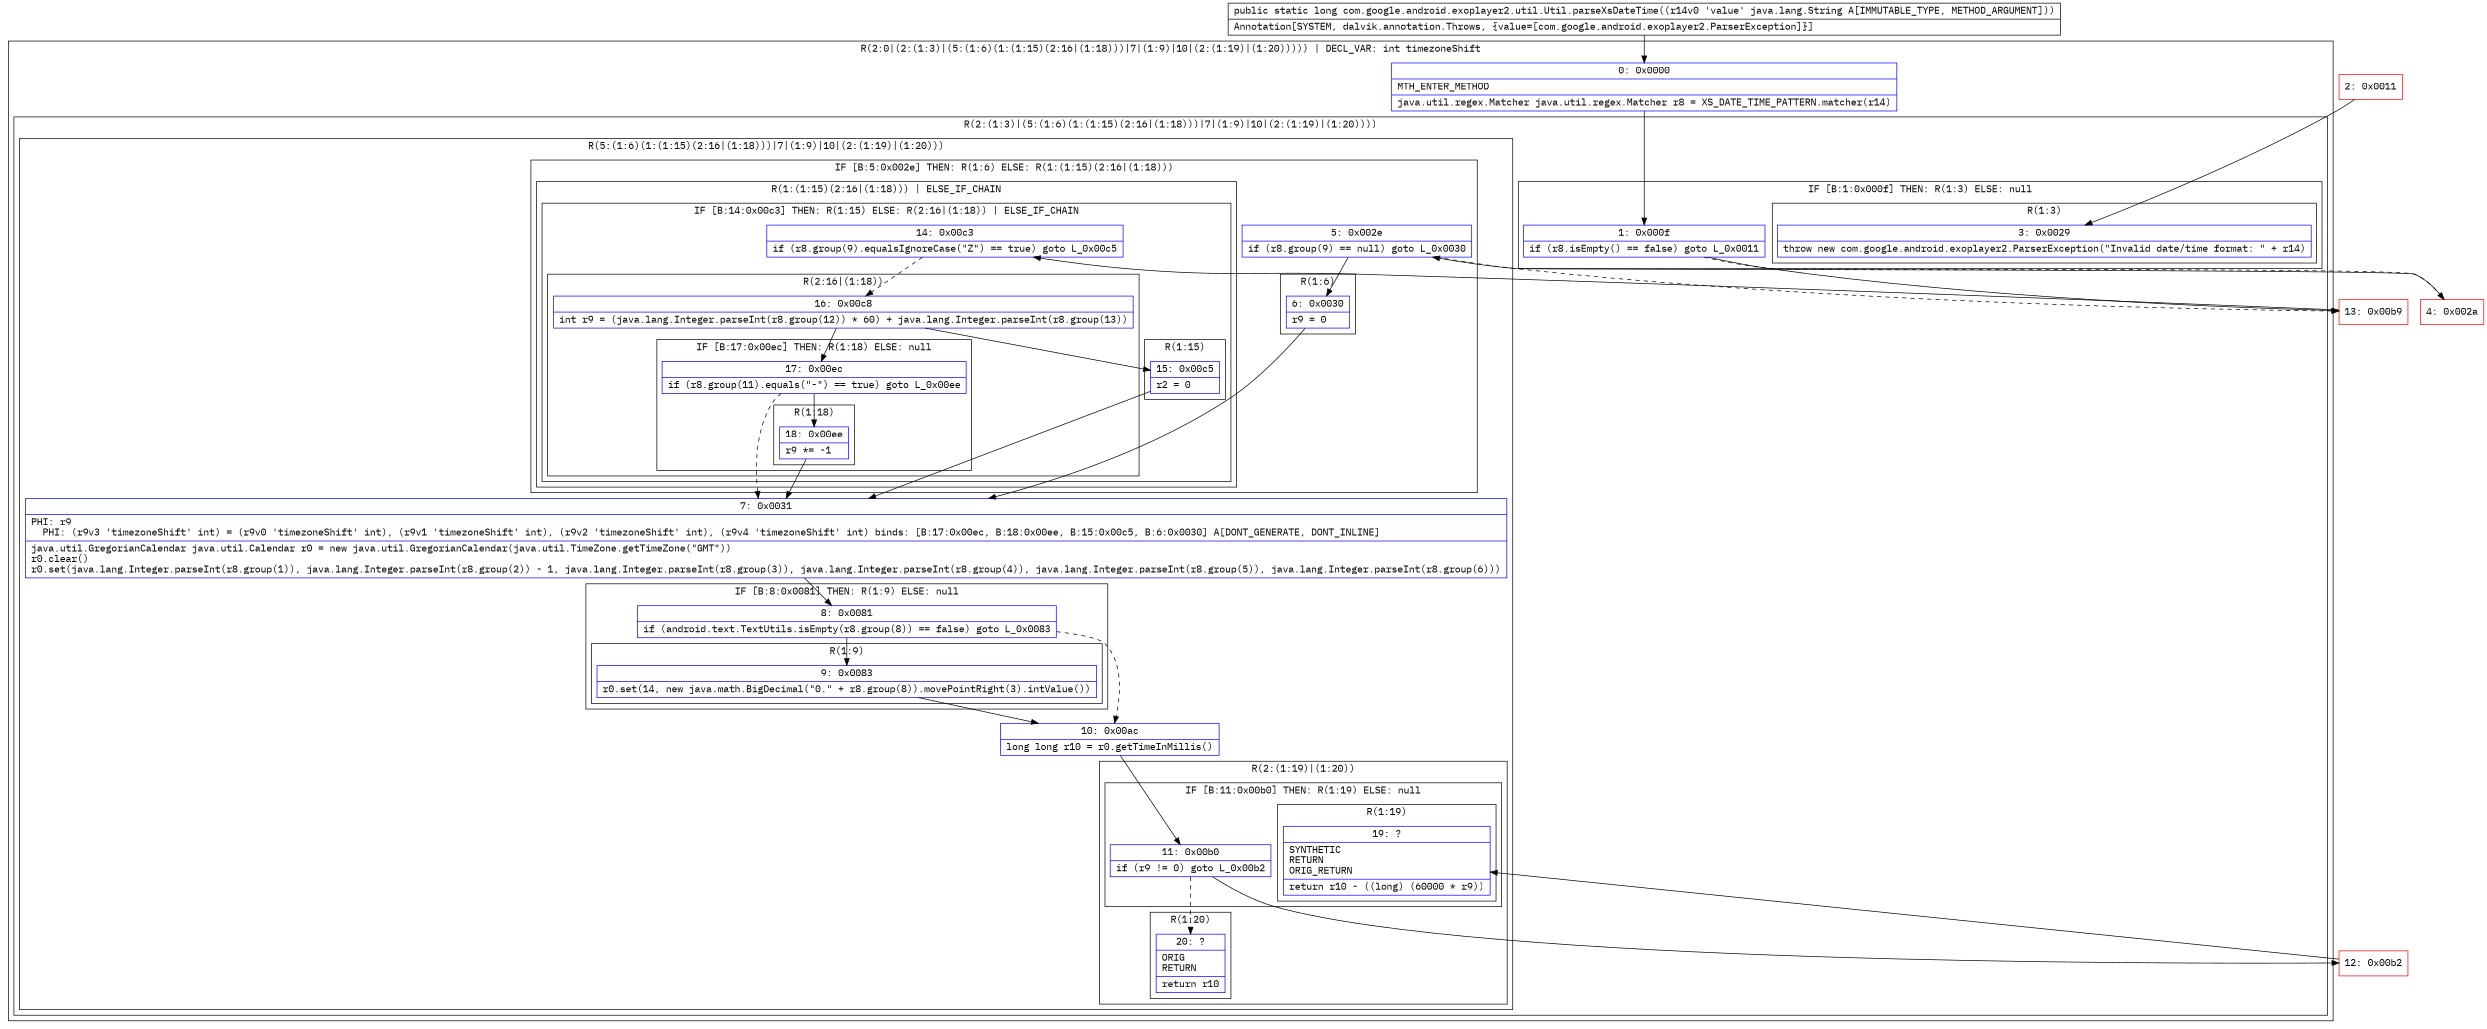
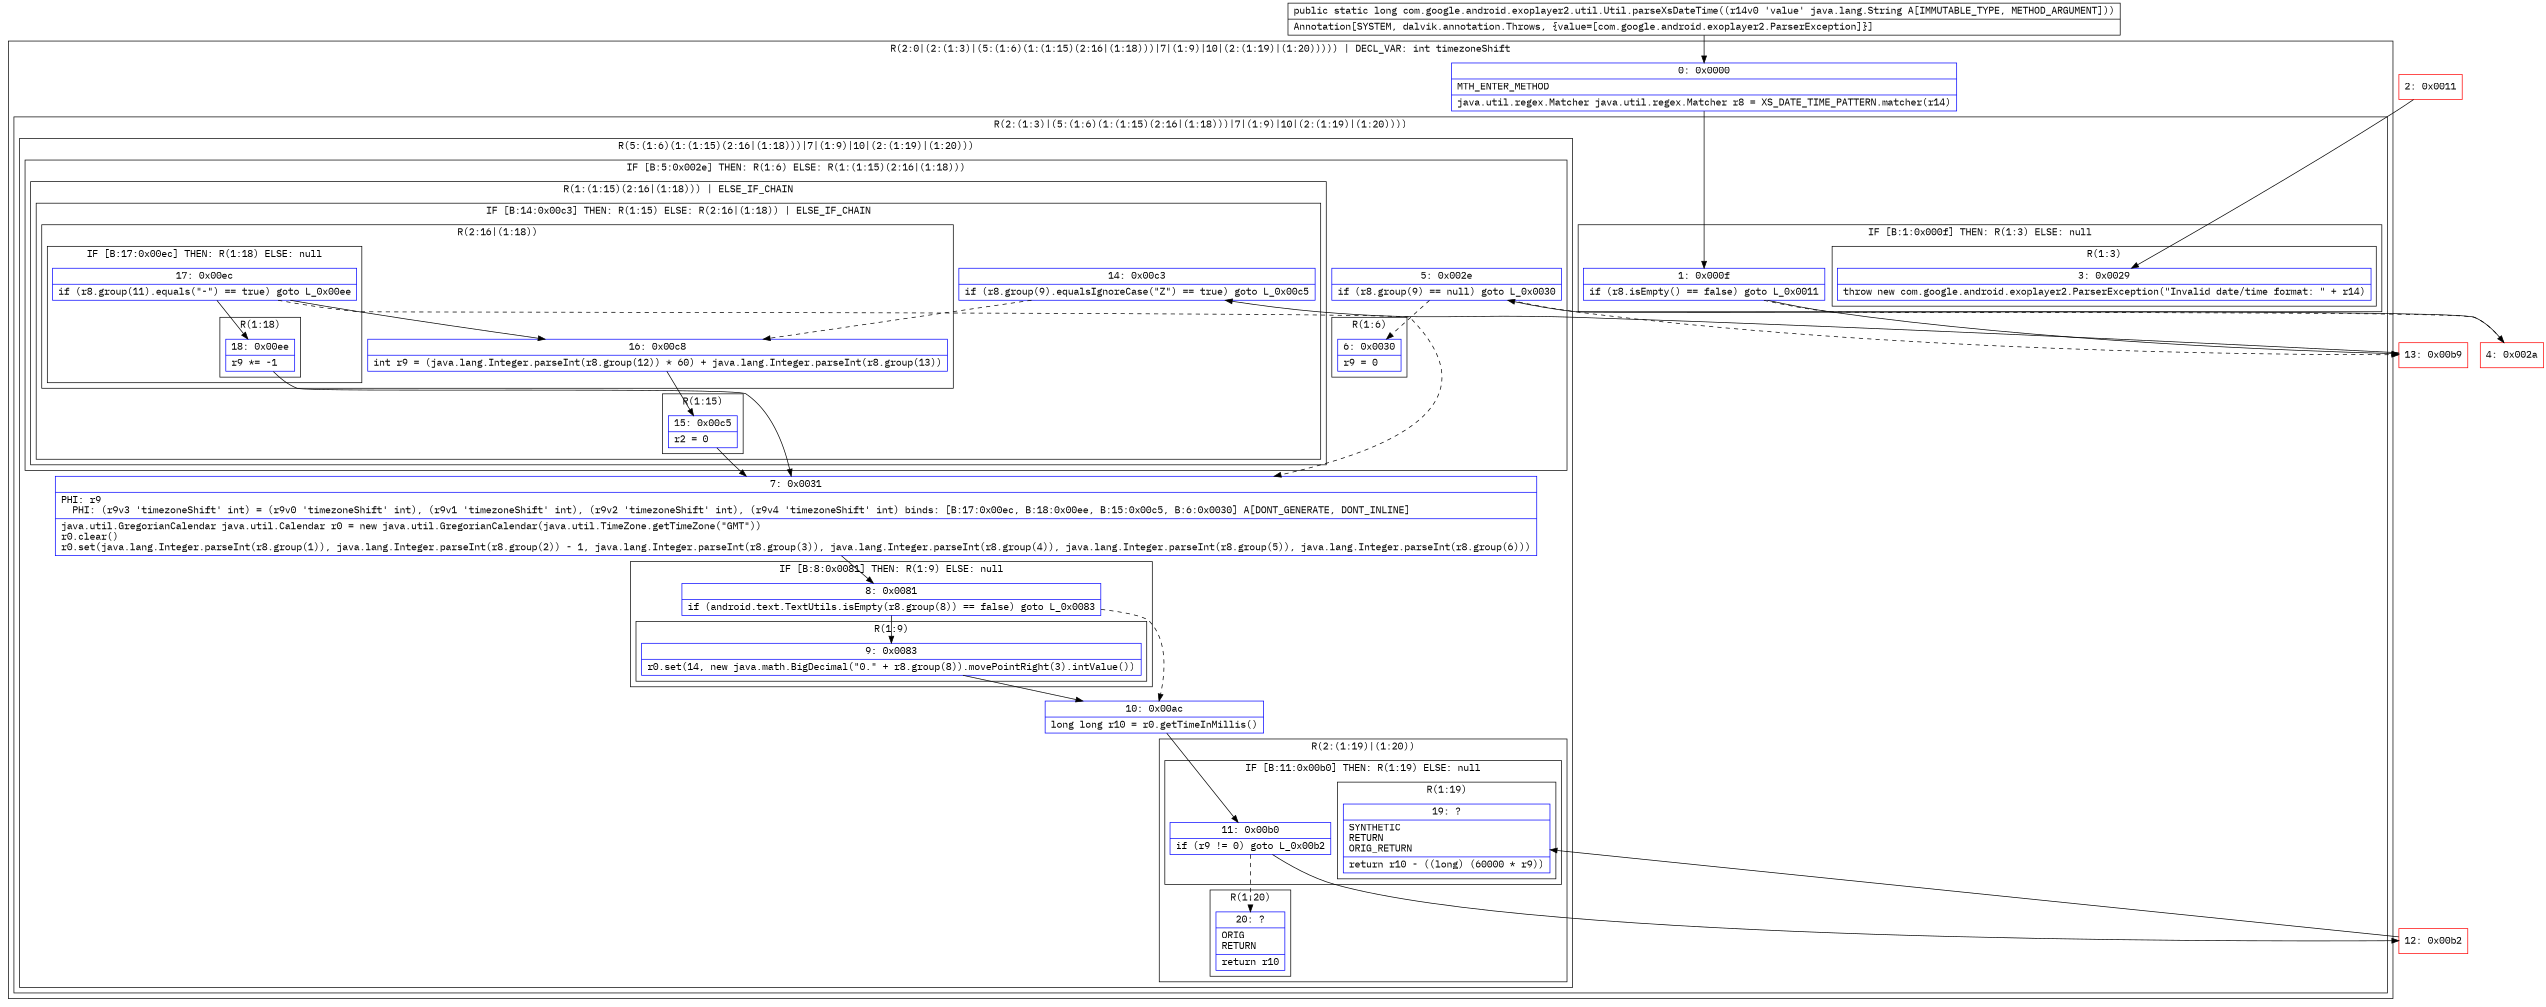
(1341, 269) -> (1416, 312)
(829, 344) -> (414, 320)
(1164, 436) -> none
